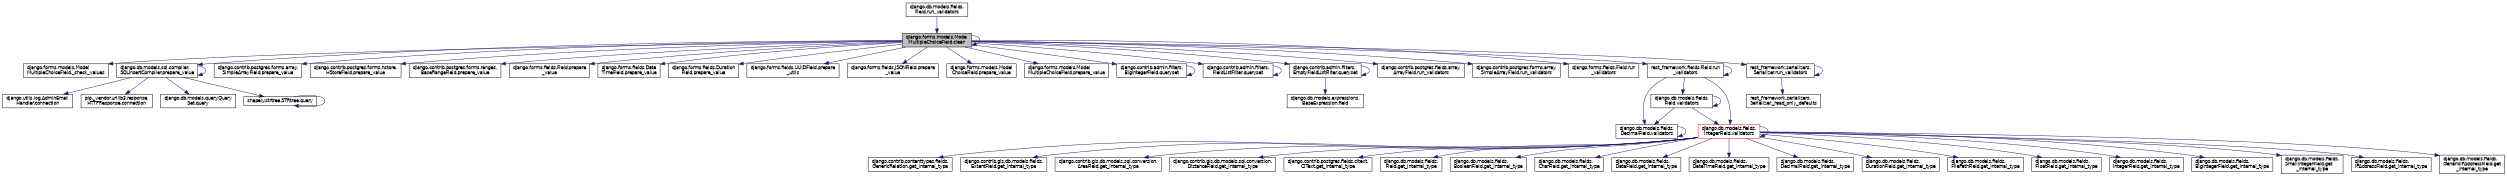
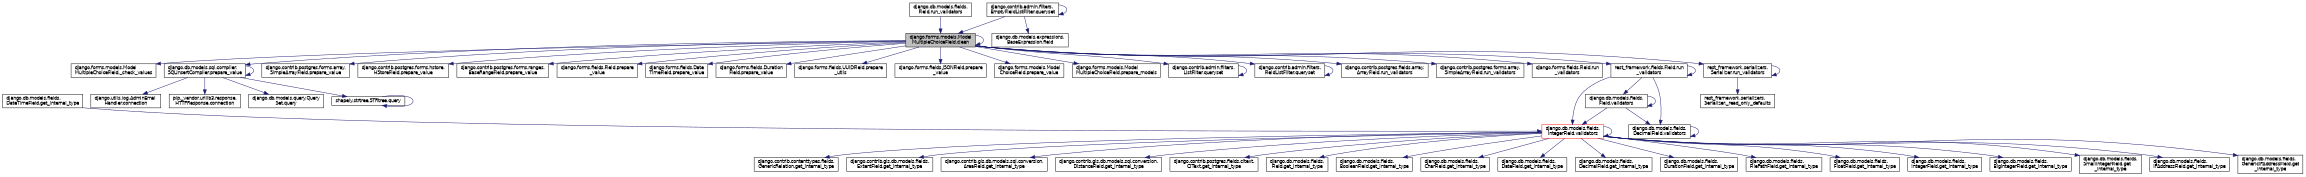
(1136, 51) -> (984, 24)
(1066, 71) -> (1116, 71)
(1152, 71) -> (1204, 71)
(1729, 146) -> (810, 128)
